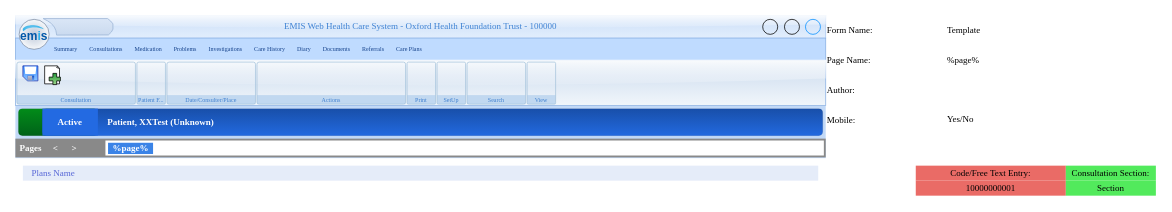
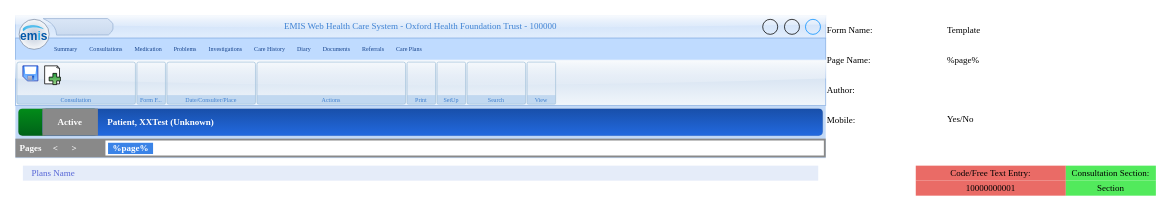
(151, 97) -> (151, 100)
(70, 122) -> (70, 122)
